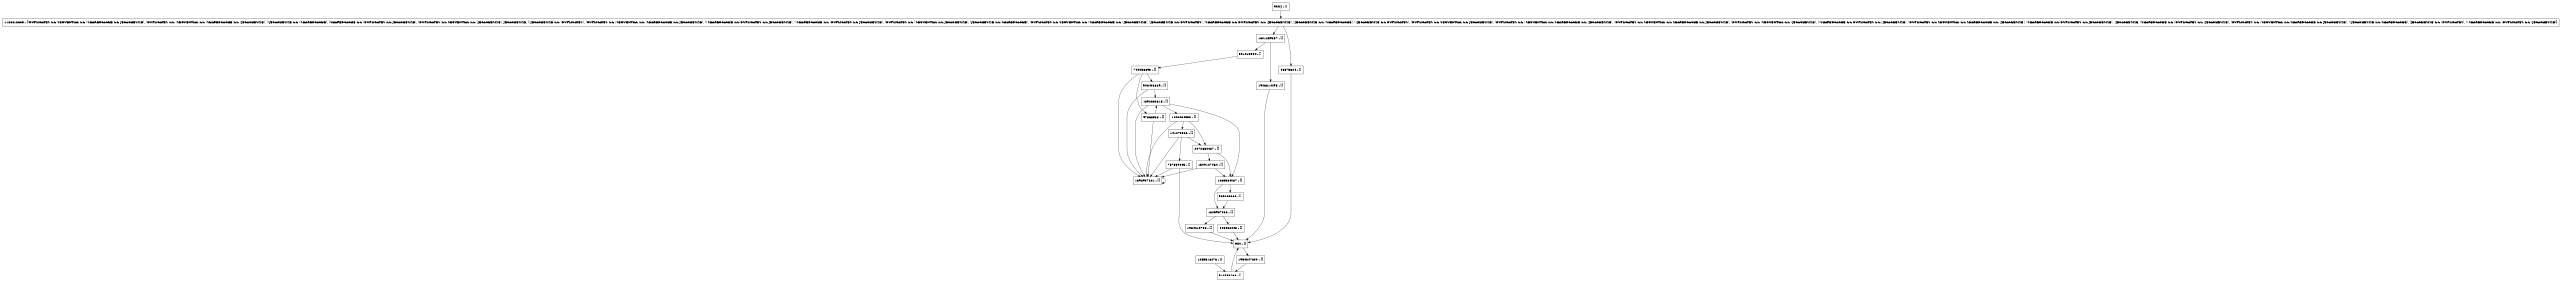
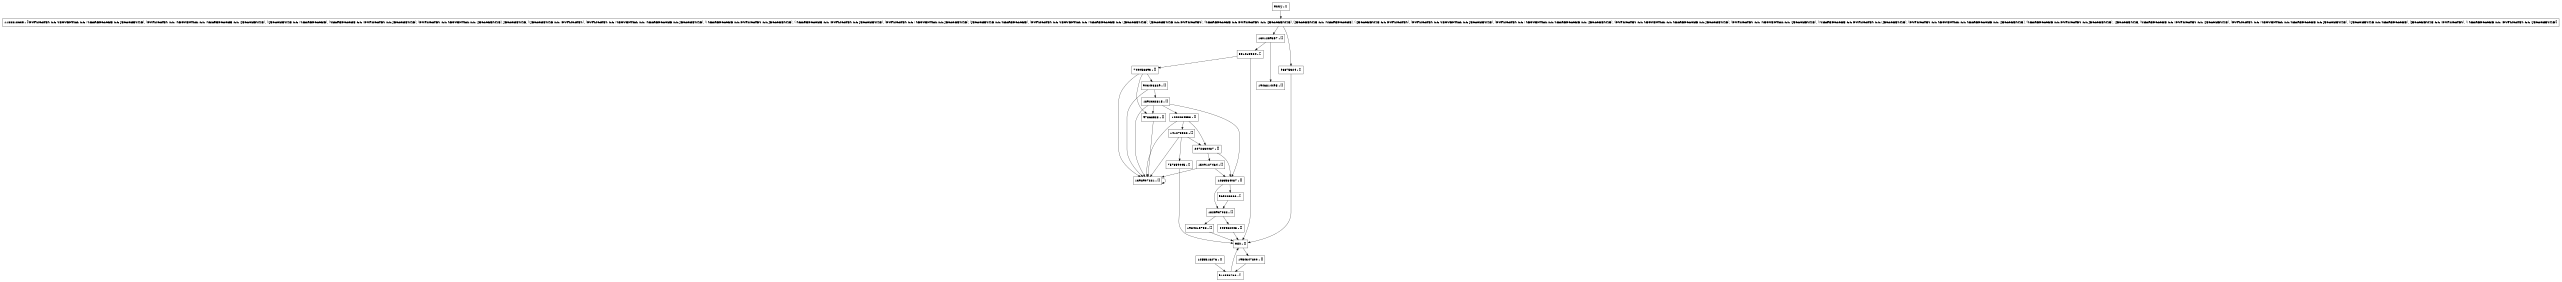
(1156, 111) -> (1153, 108)
(1265, 167) -> (1250, 149)
(1164, 172) -> none
